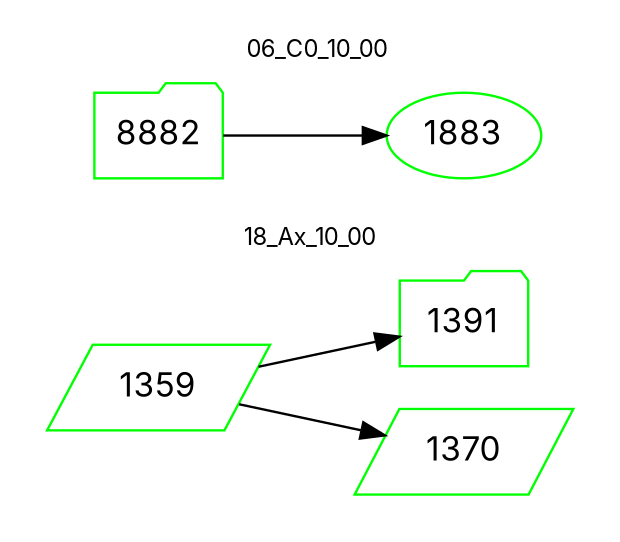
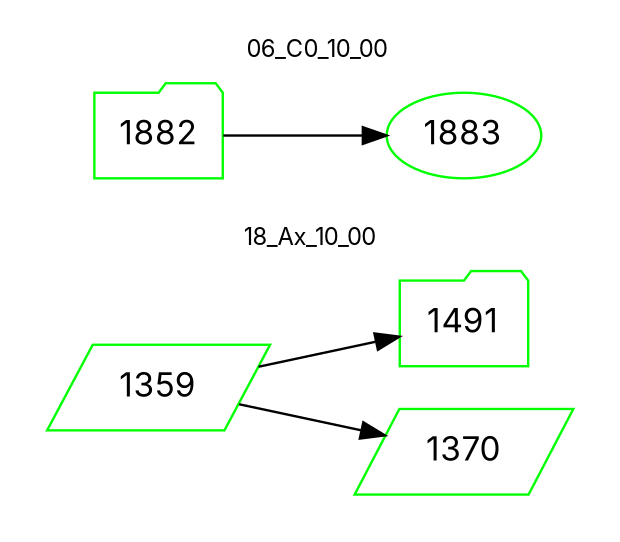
(159, 136) -> (159, 136)
(464, 323) -> (464, 323)
